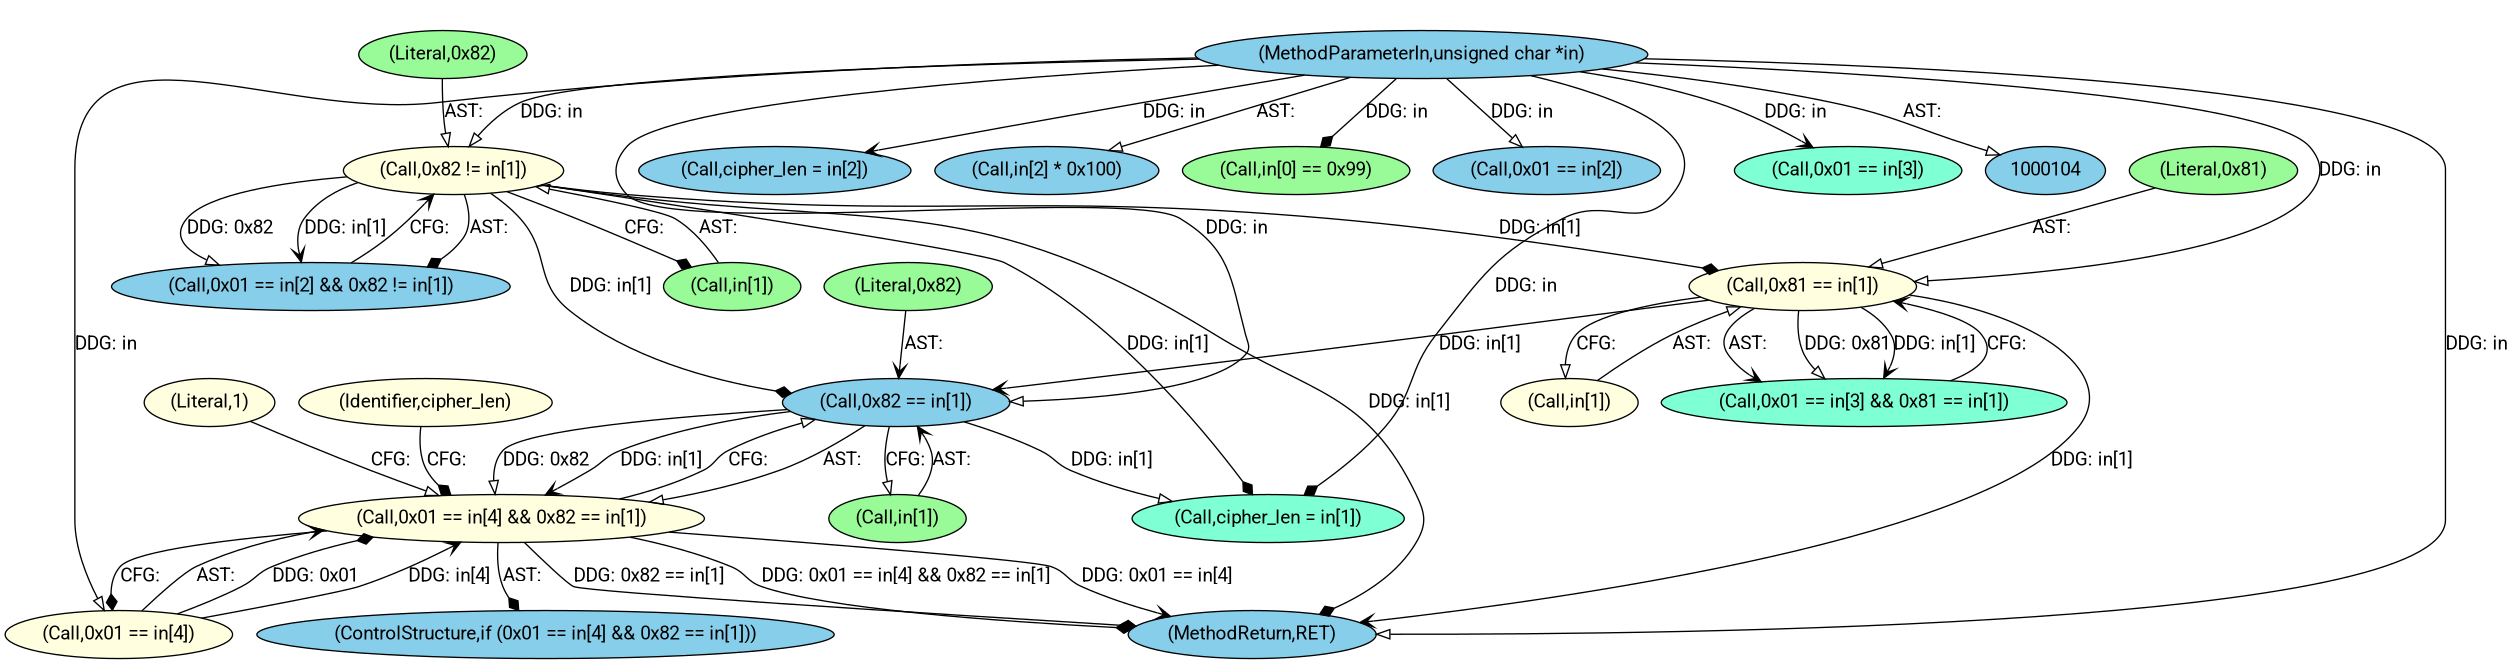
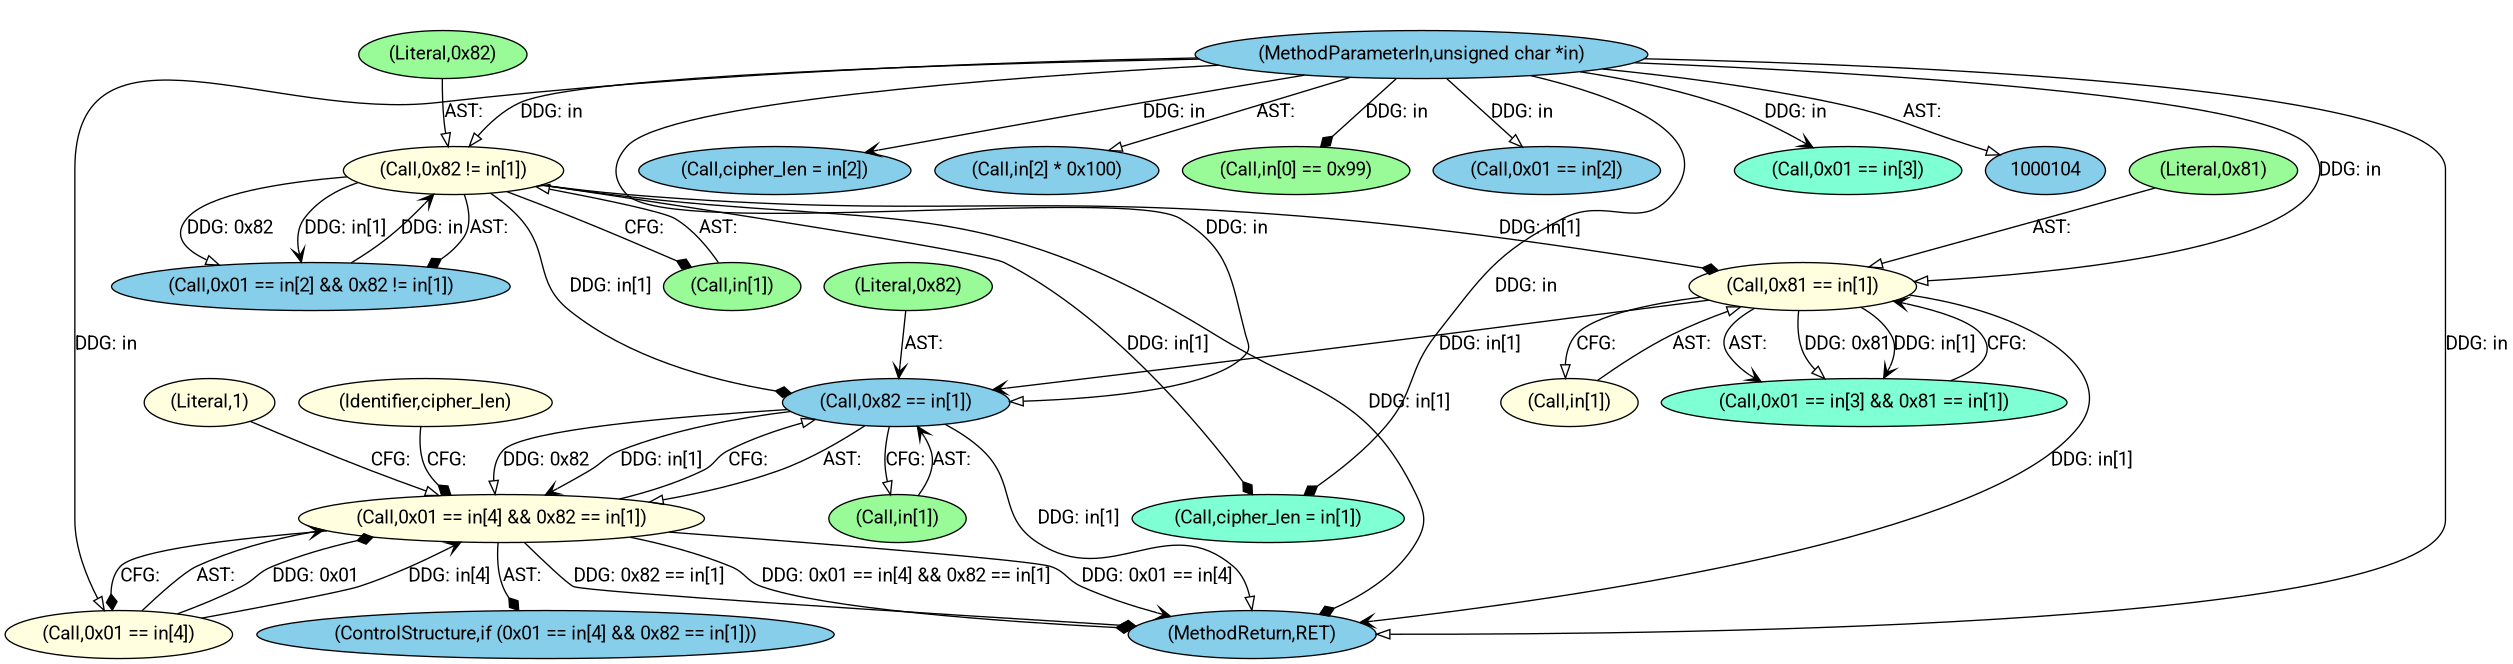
(432, 229) -> (432, 229)
(1060, 464) -> (1077, 557)
